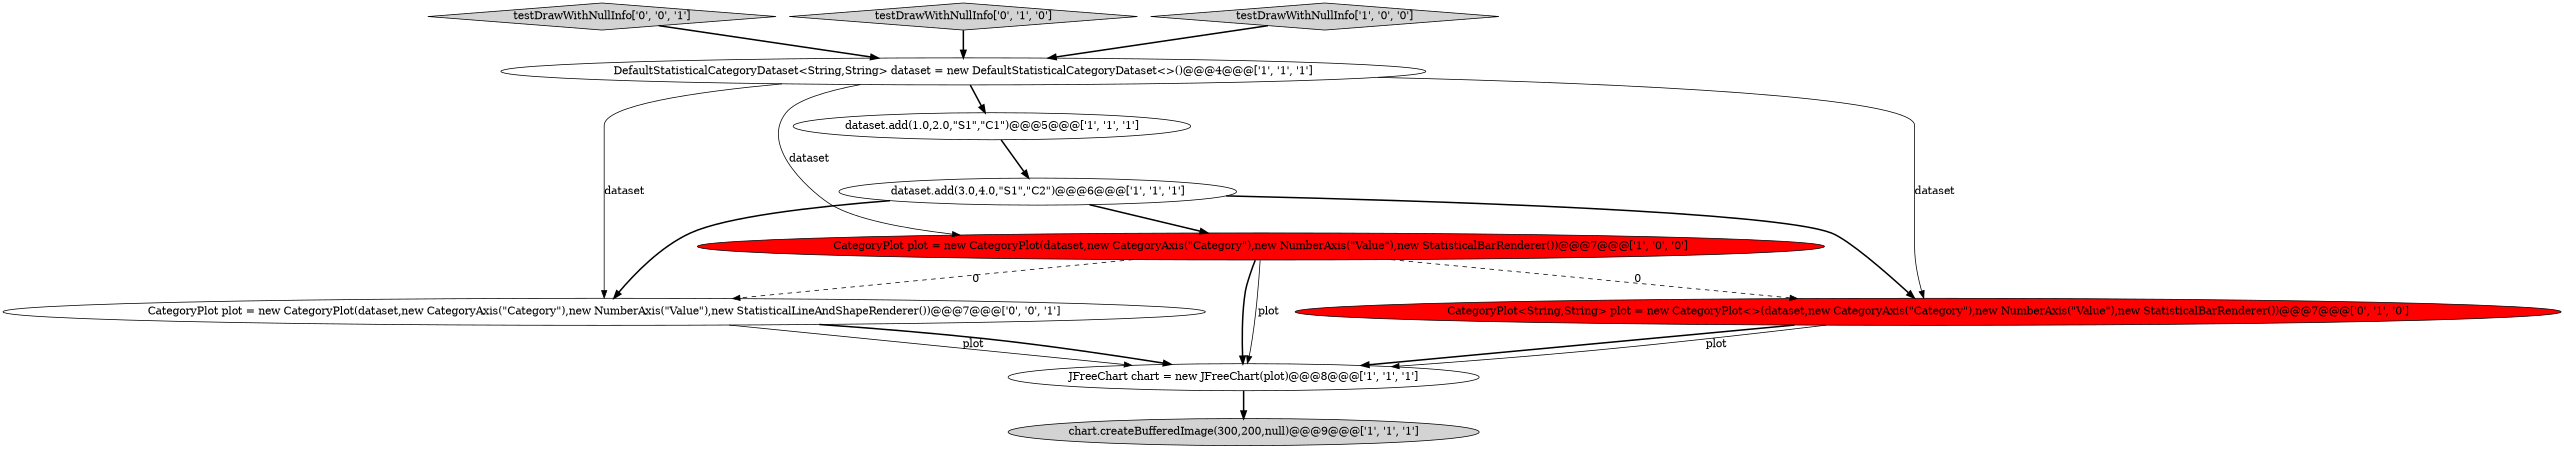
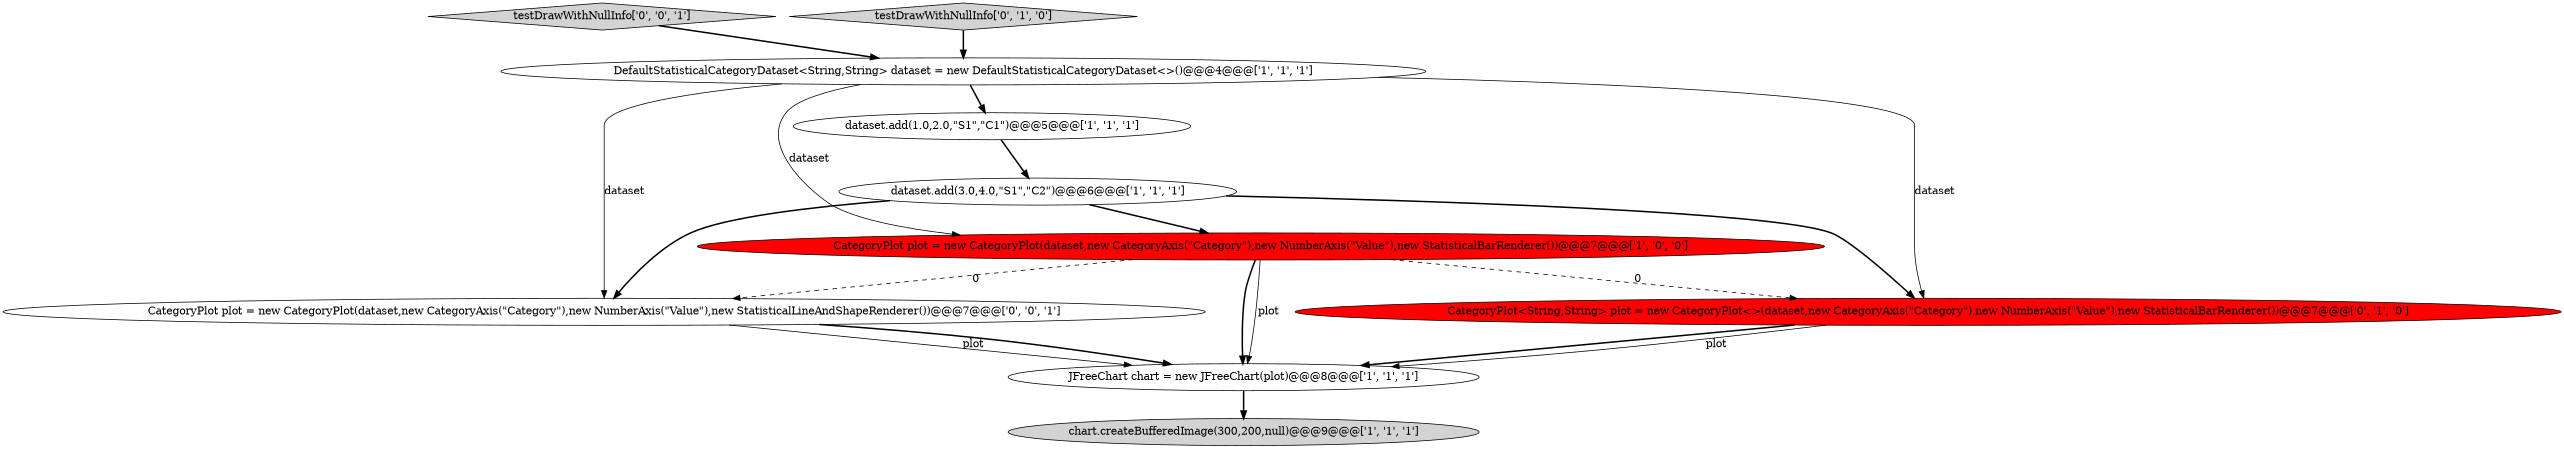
(1325, 17) -> none
